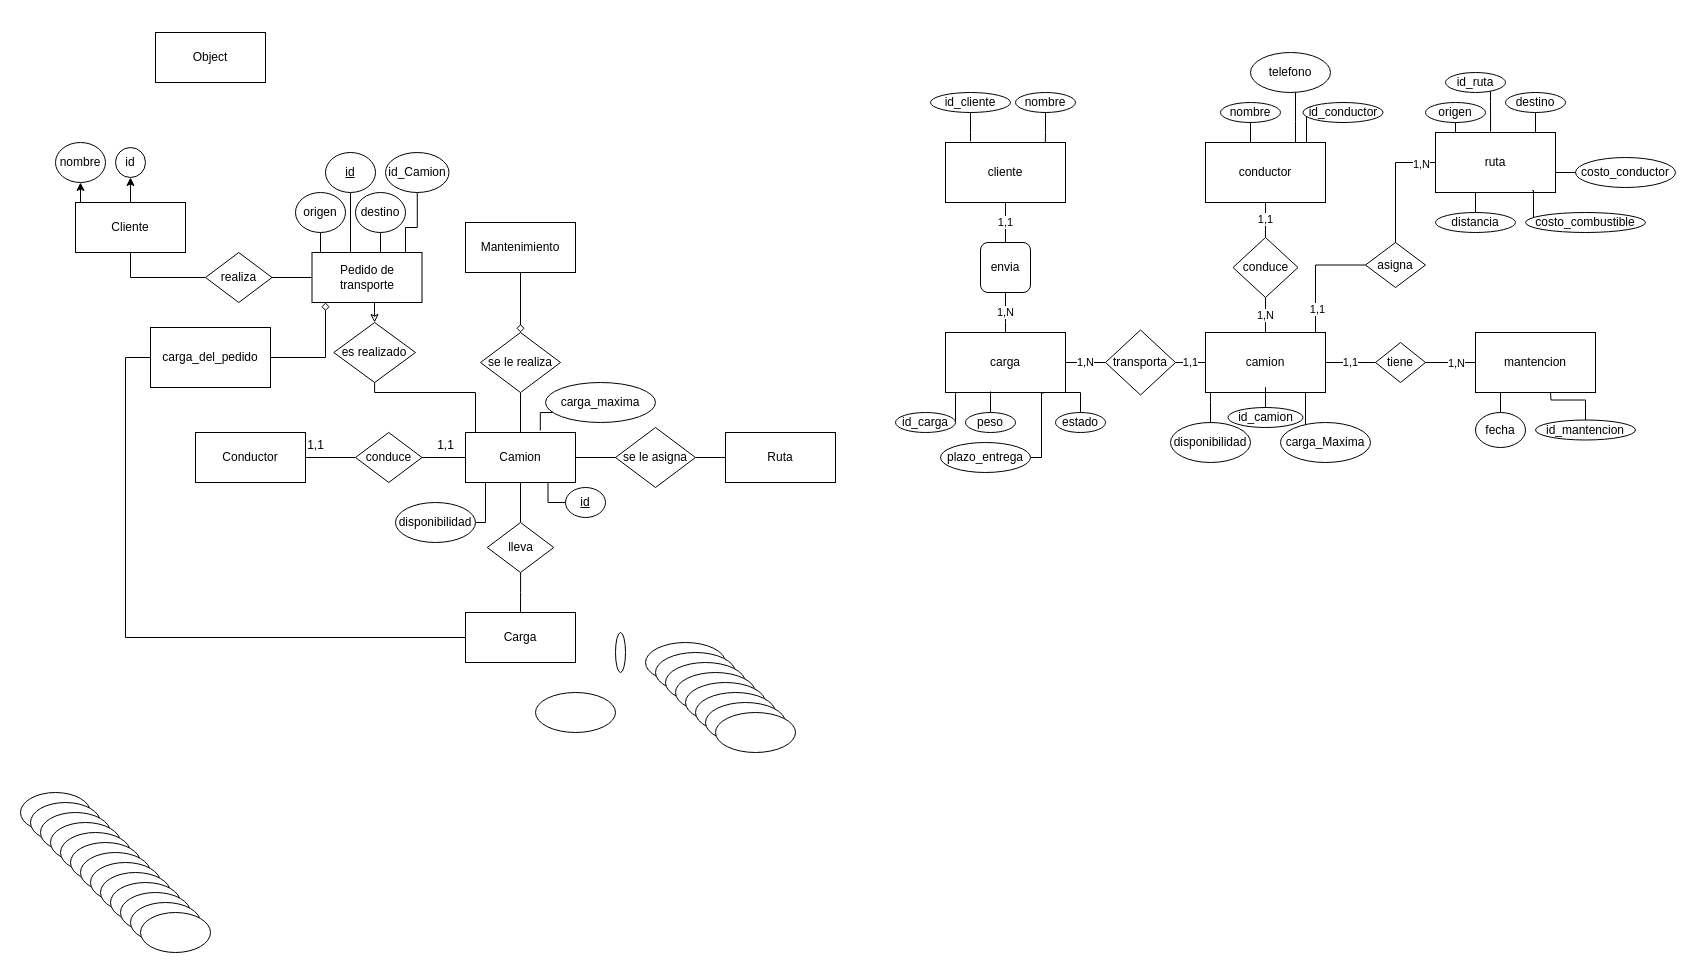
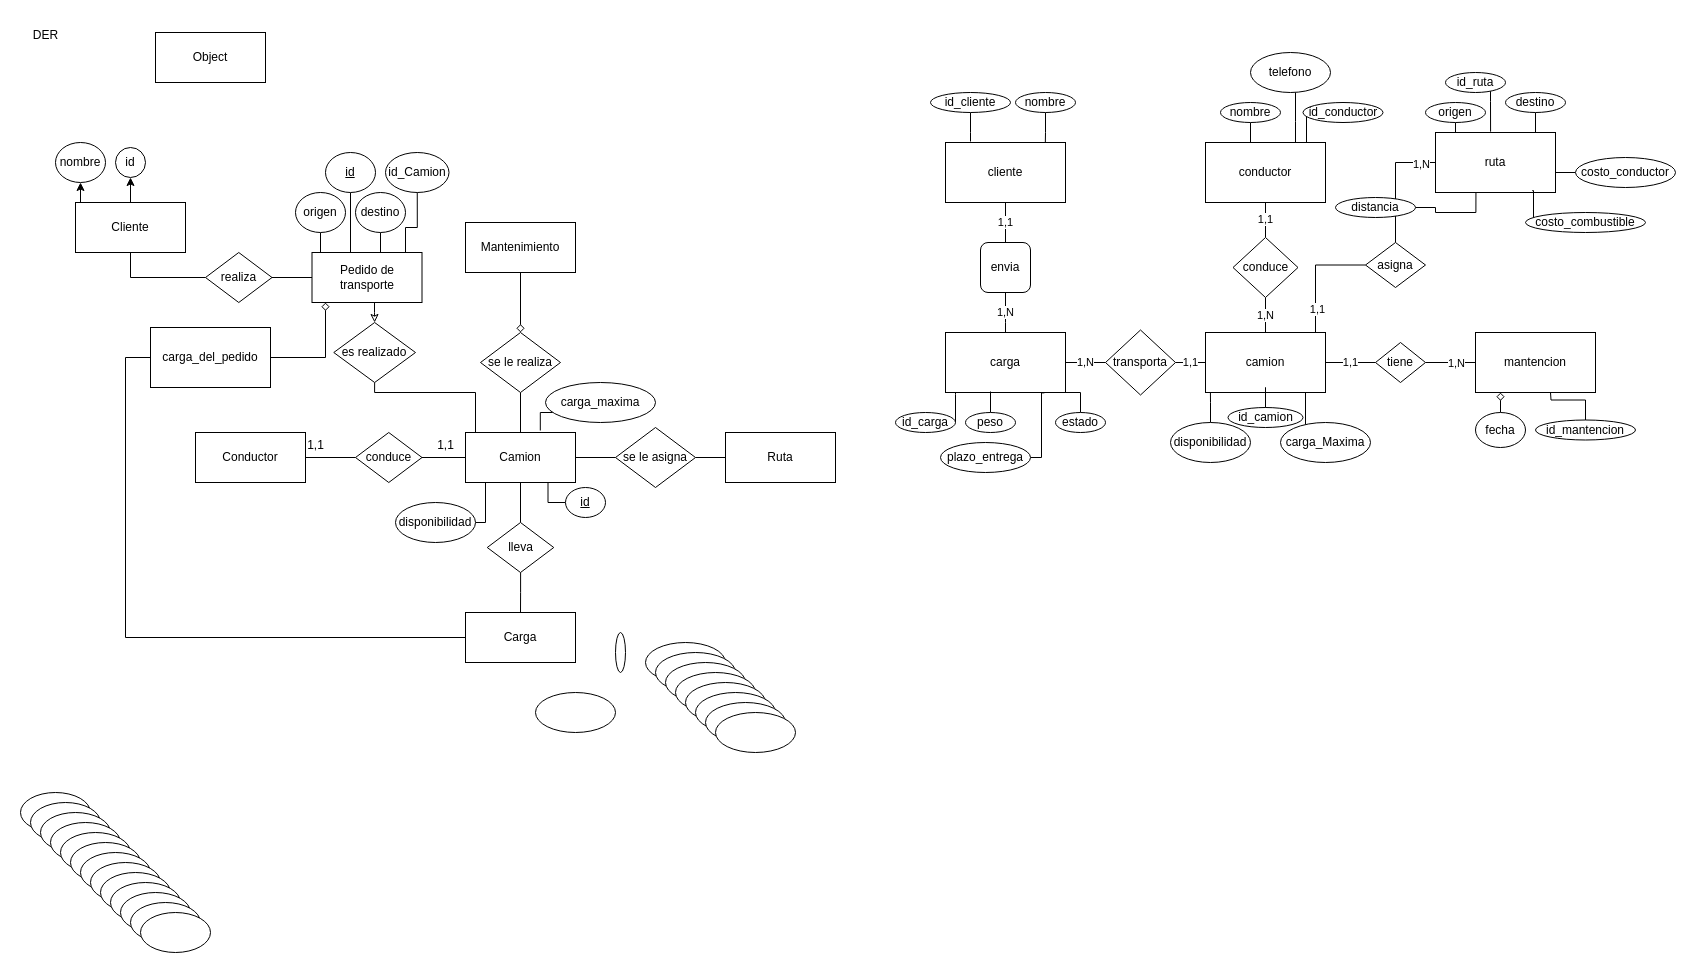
none -> (46, 36)
(1476, 223) -> (1376, 208)
(1501, 397) -> (1501, 401)
